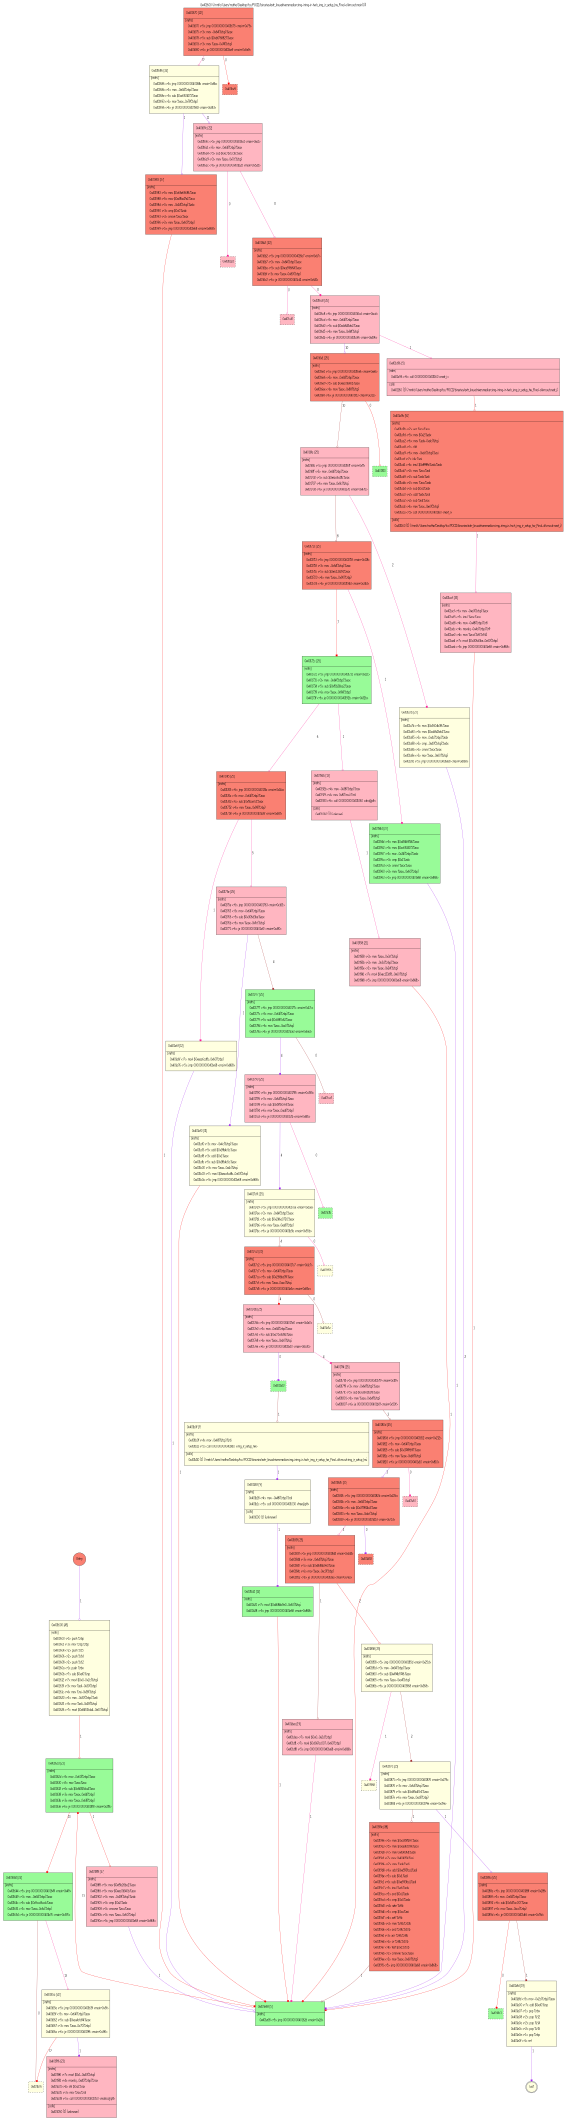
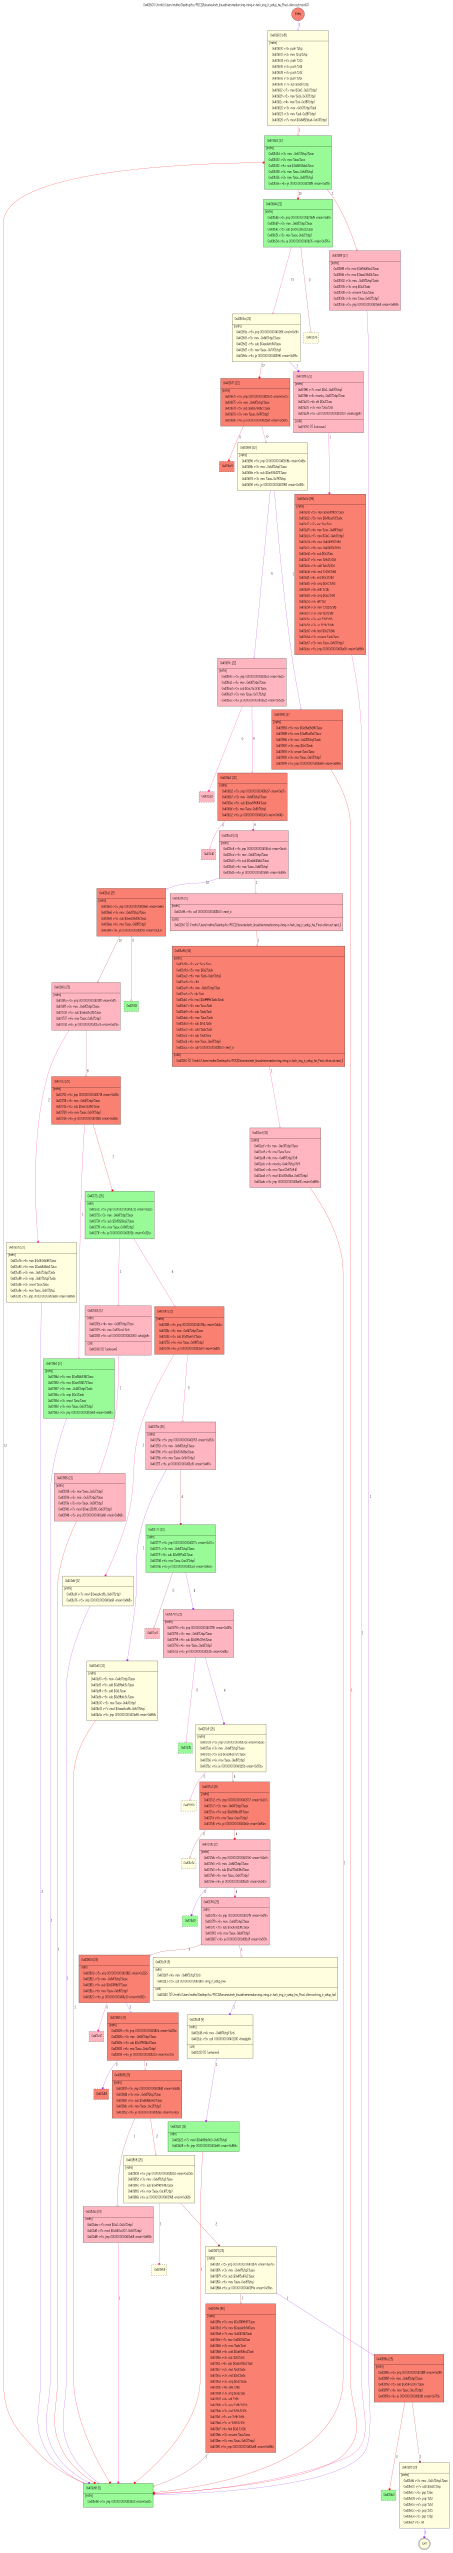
none -> (330, 574)
(384, 703) -> (80, 1241)
(278, 1406) -> (240, 1950)
(44, 2058) -> (261, 369)
